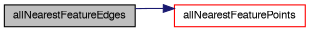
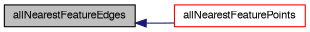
(149, 8) -> (160, 23)
